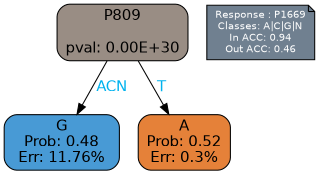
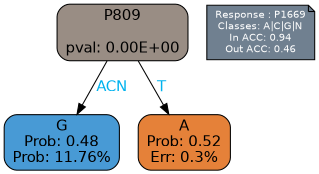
(123, 32) -> (123, 32)
(62, 142) -> (62, 142)
